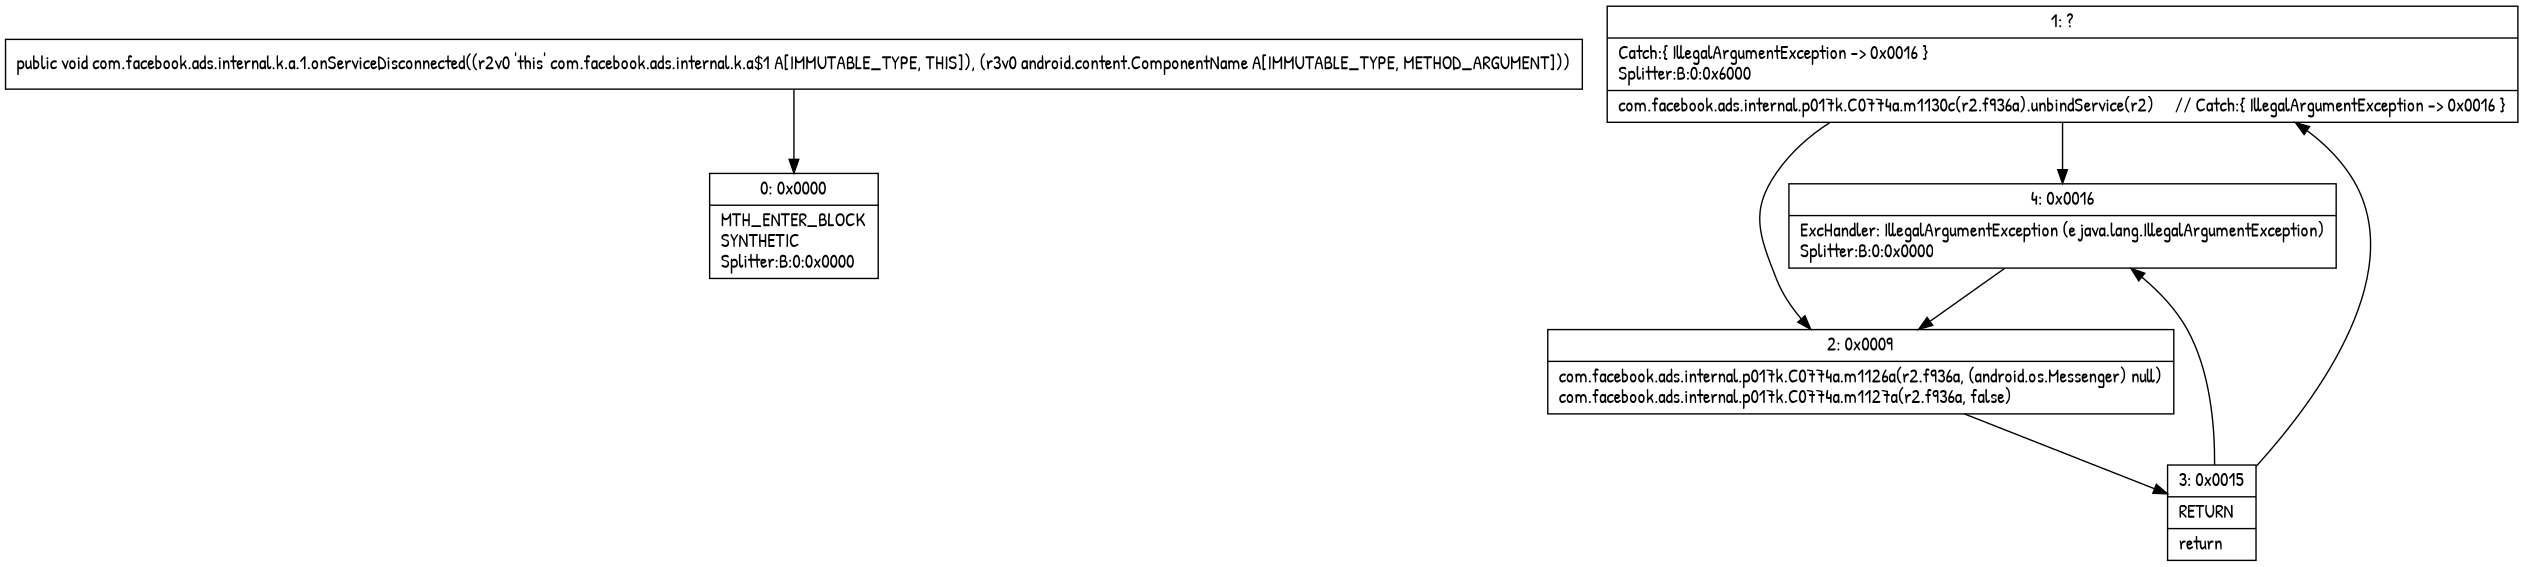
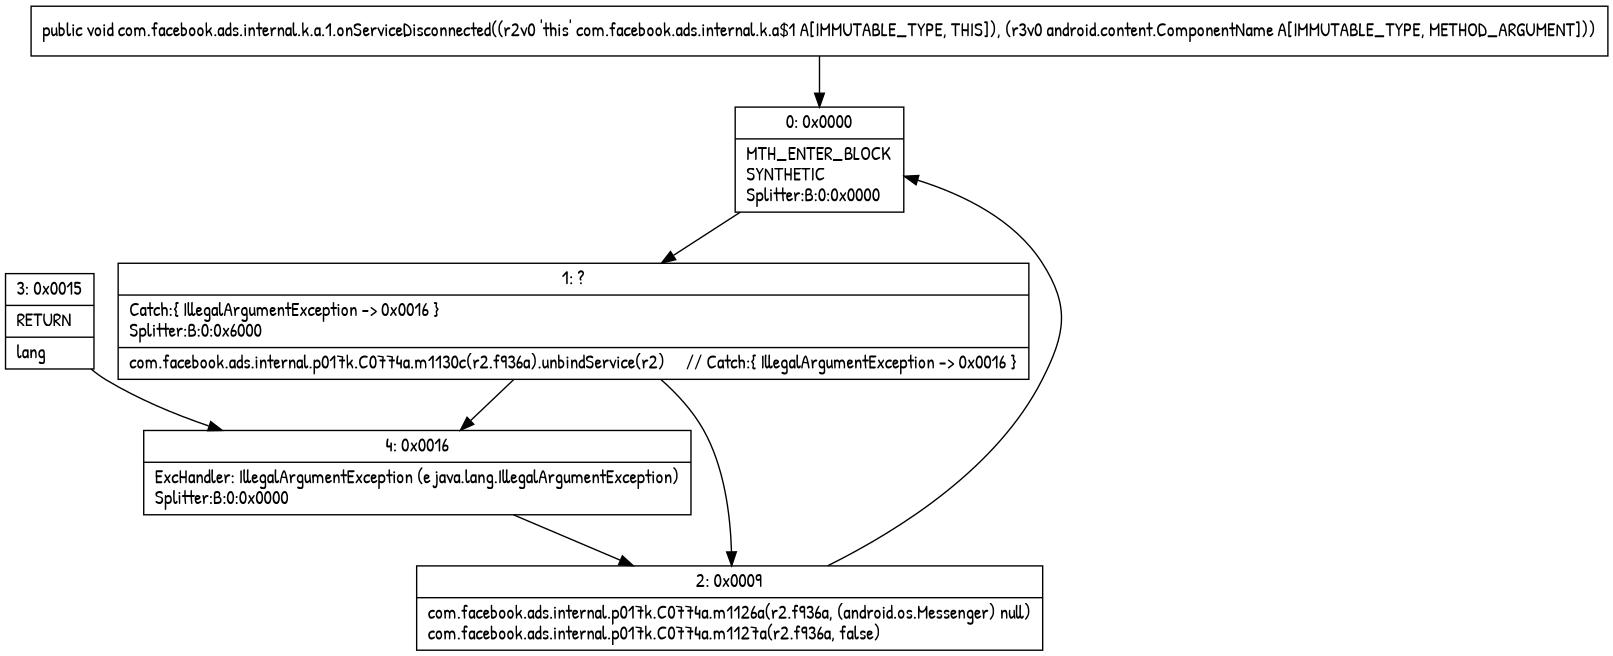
(2360, 303) -> (707, 234)
(2060, 451) -> (1039, 385)
(2201, 544) -> (32, 352)
